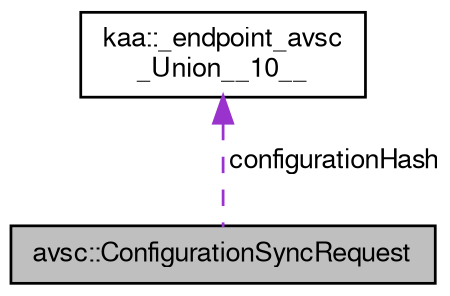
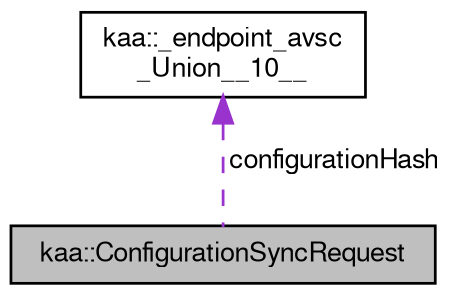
(223, 255) -> (223, 255)
